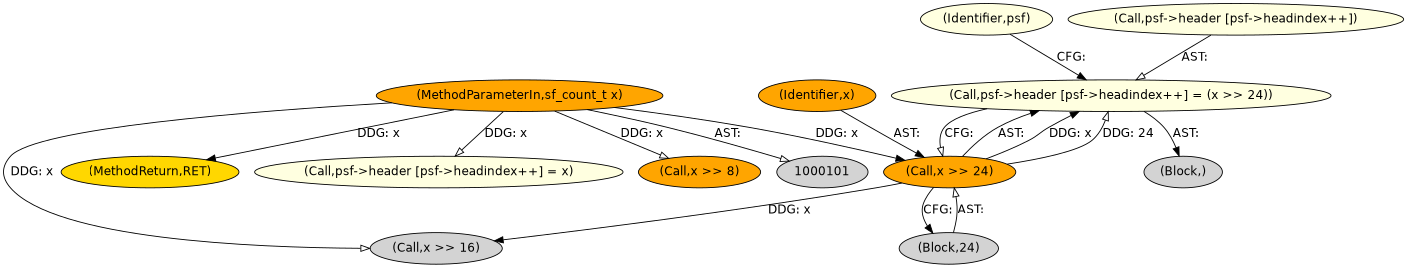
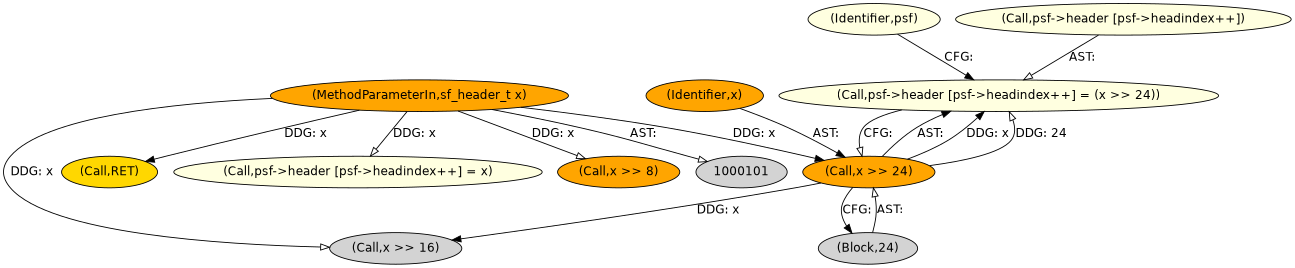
(520, 96) -> (419, 96)
(150, 172) -> (110, 172)
(1183, 172) -> none
